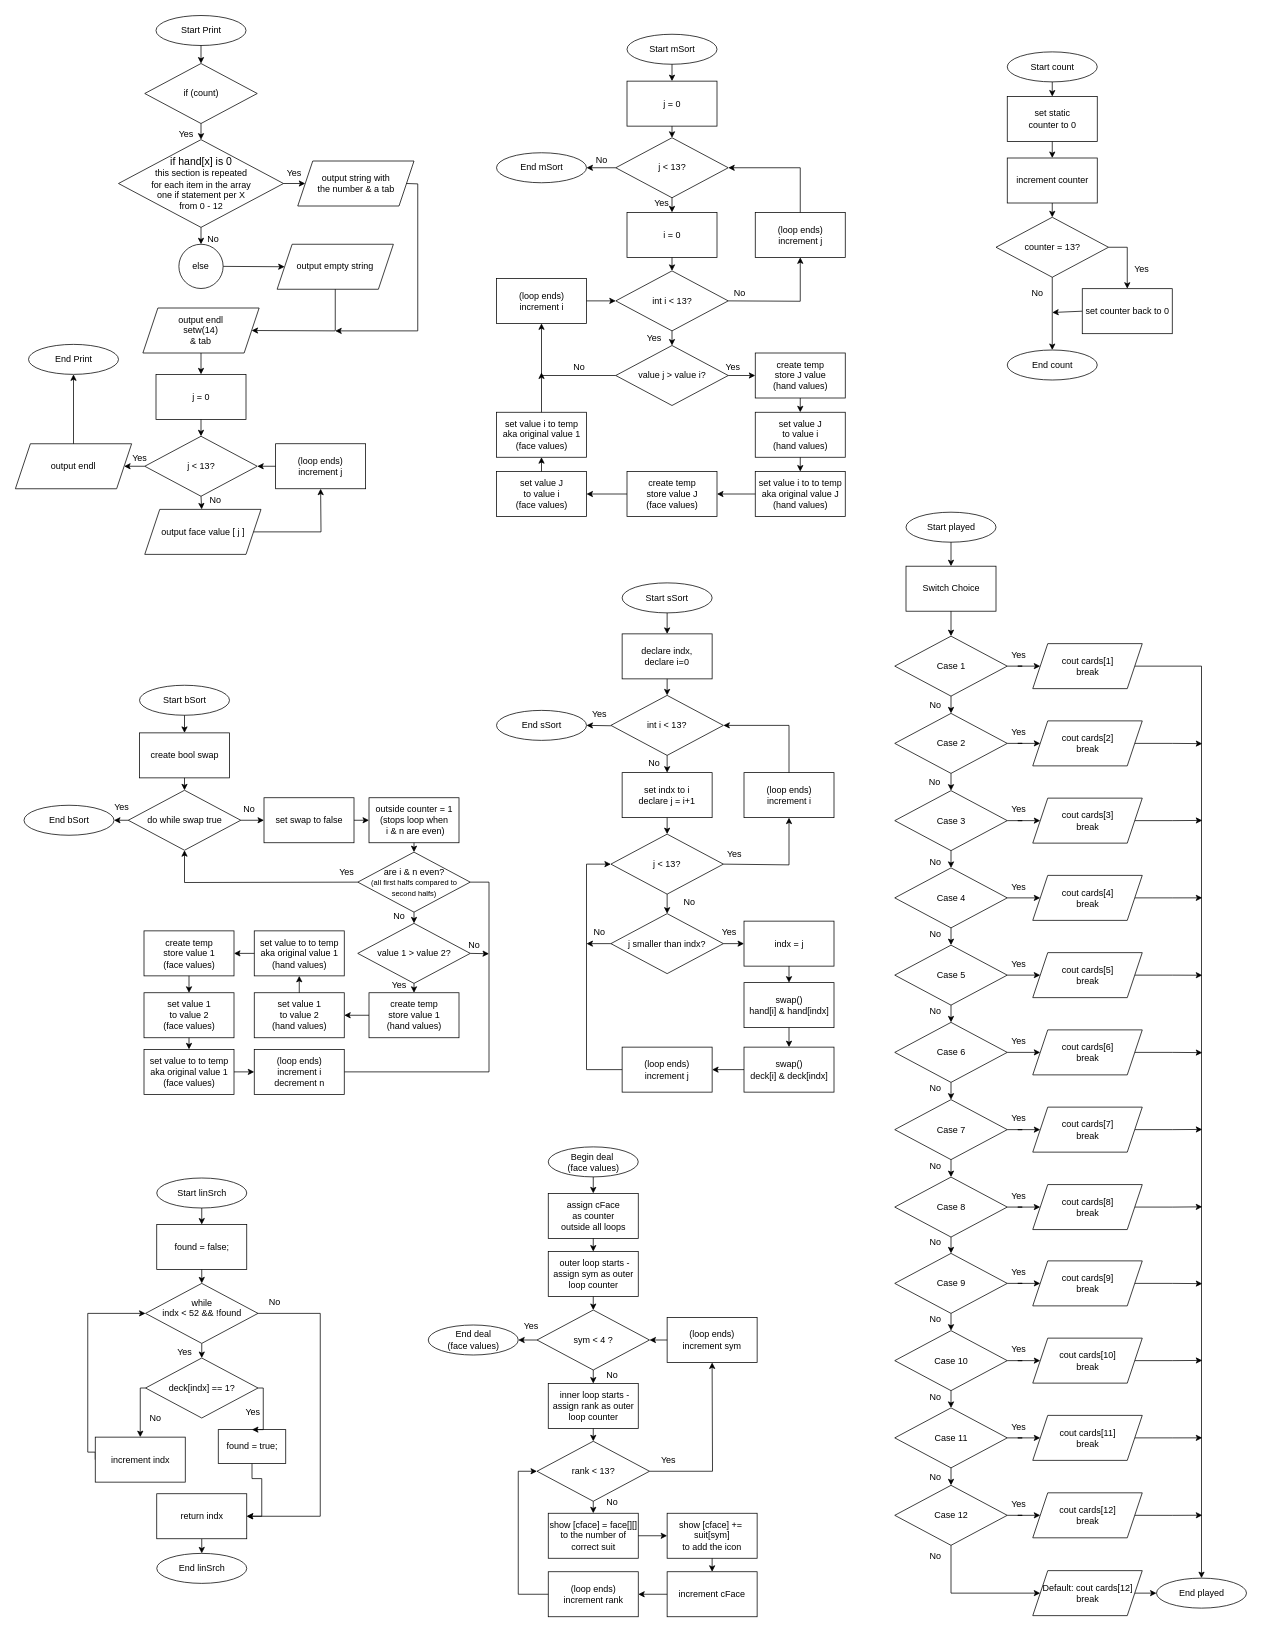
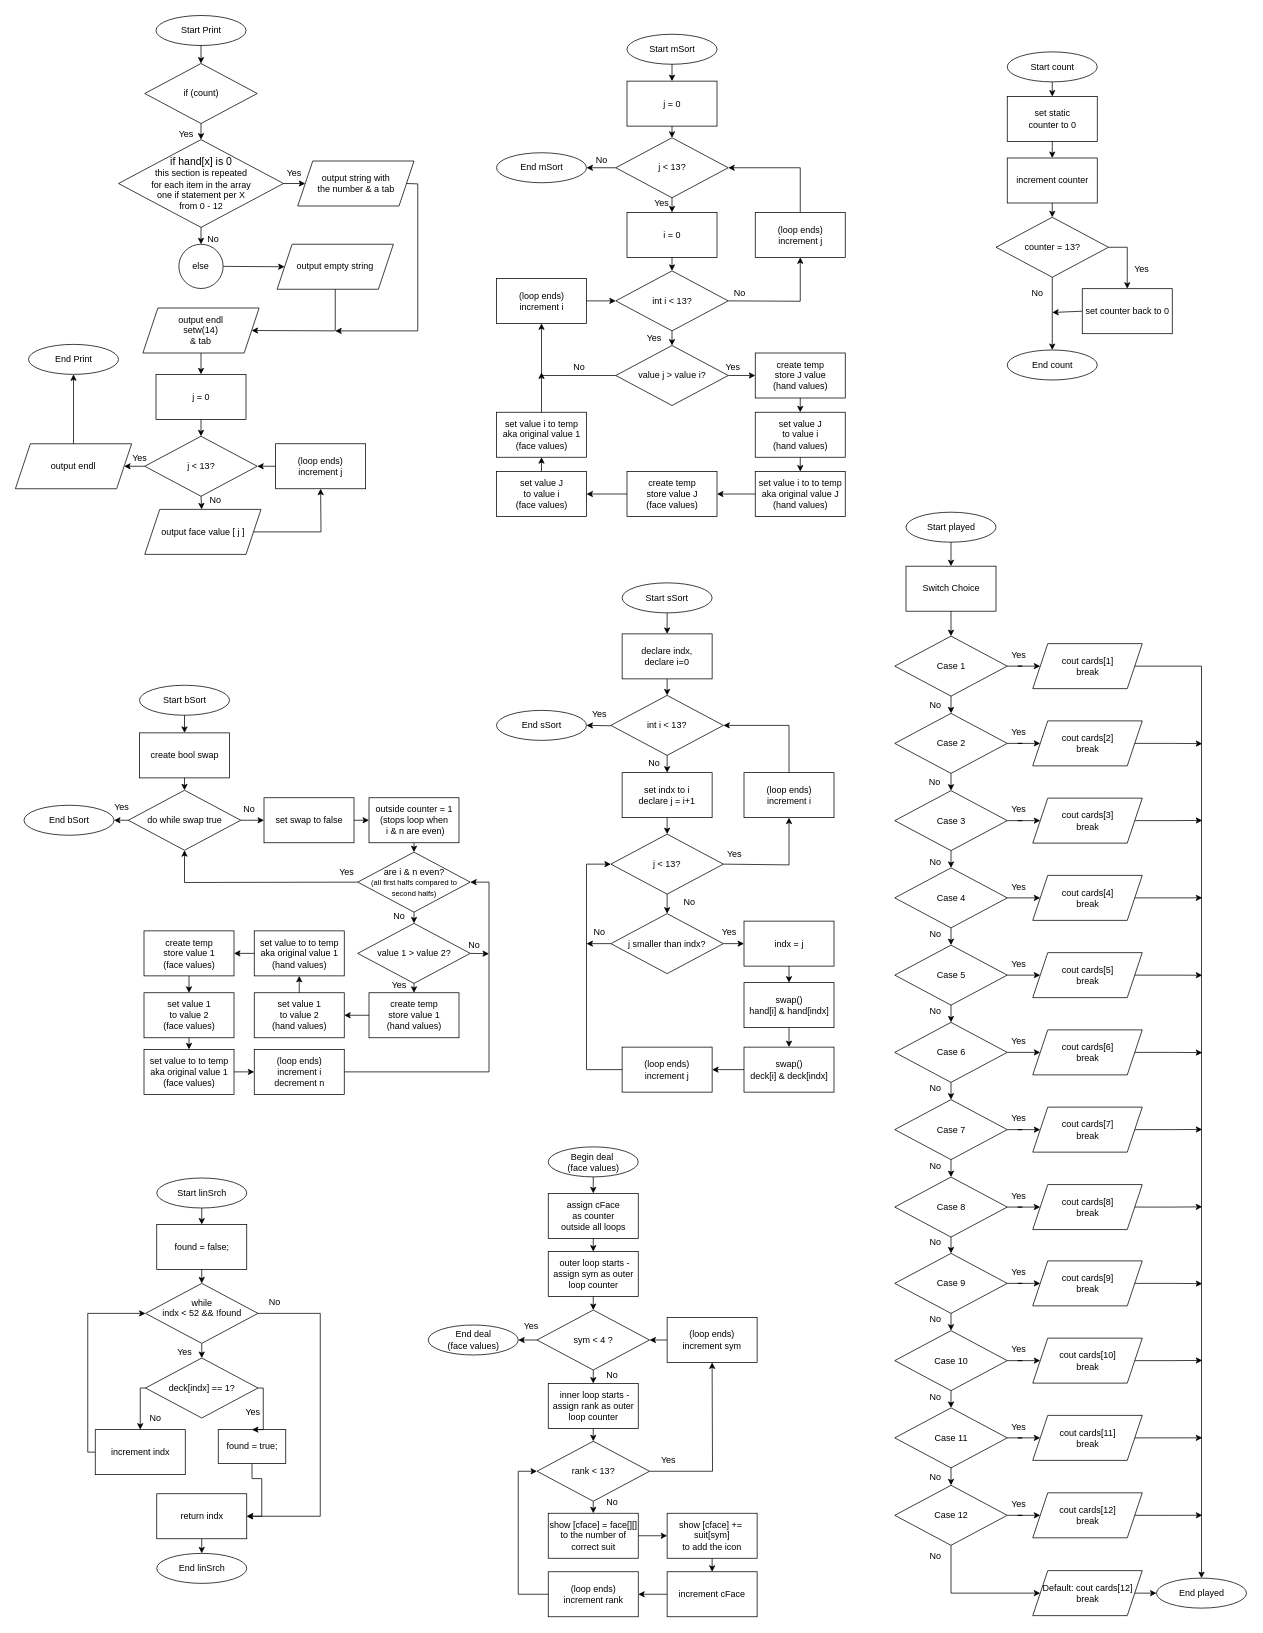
(474, 882) -> (477, 882)
(140, 1460) -> (140, 1452)
